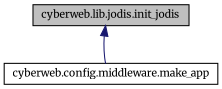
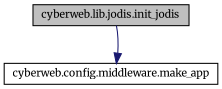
(104, 50) -> (118, 39)
